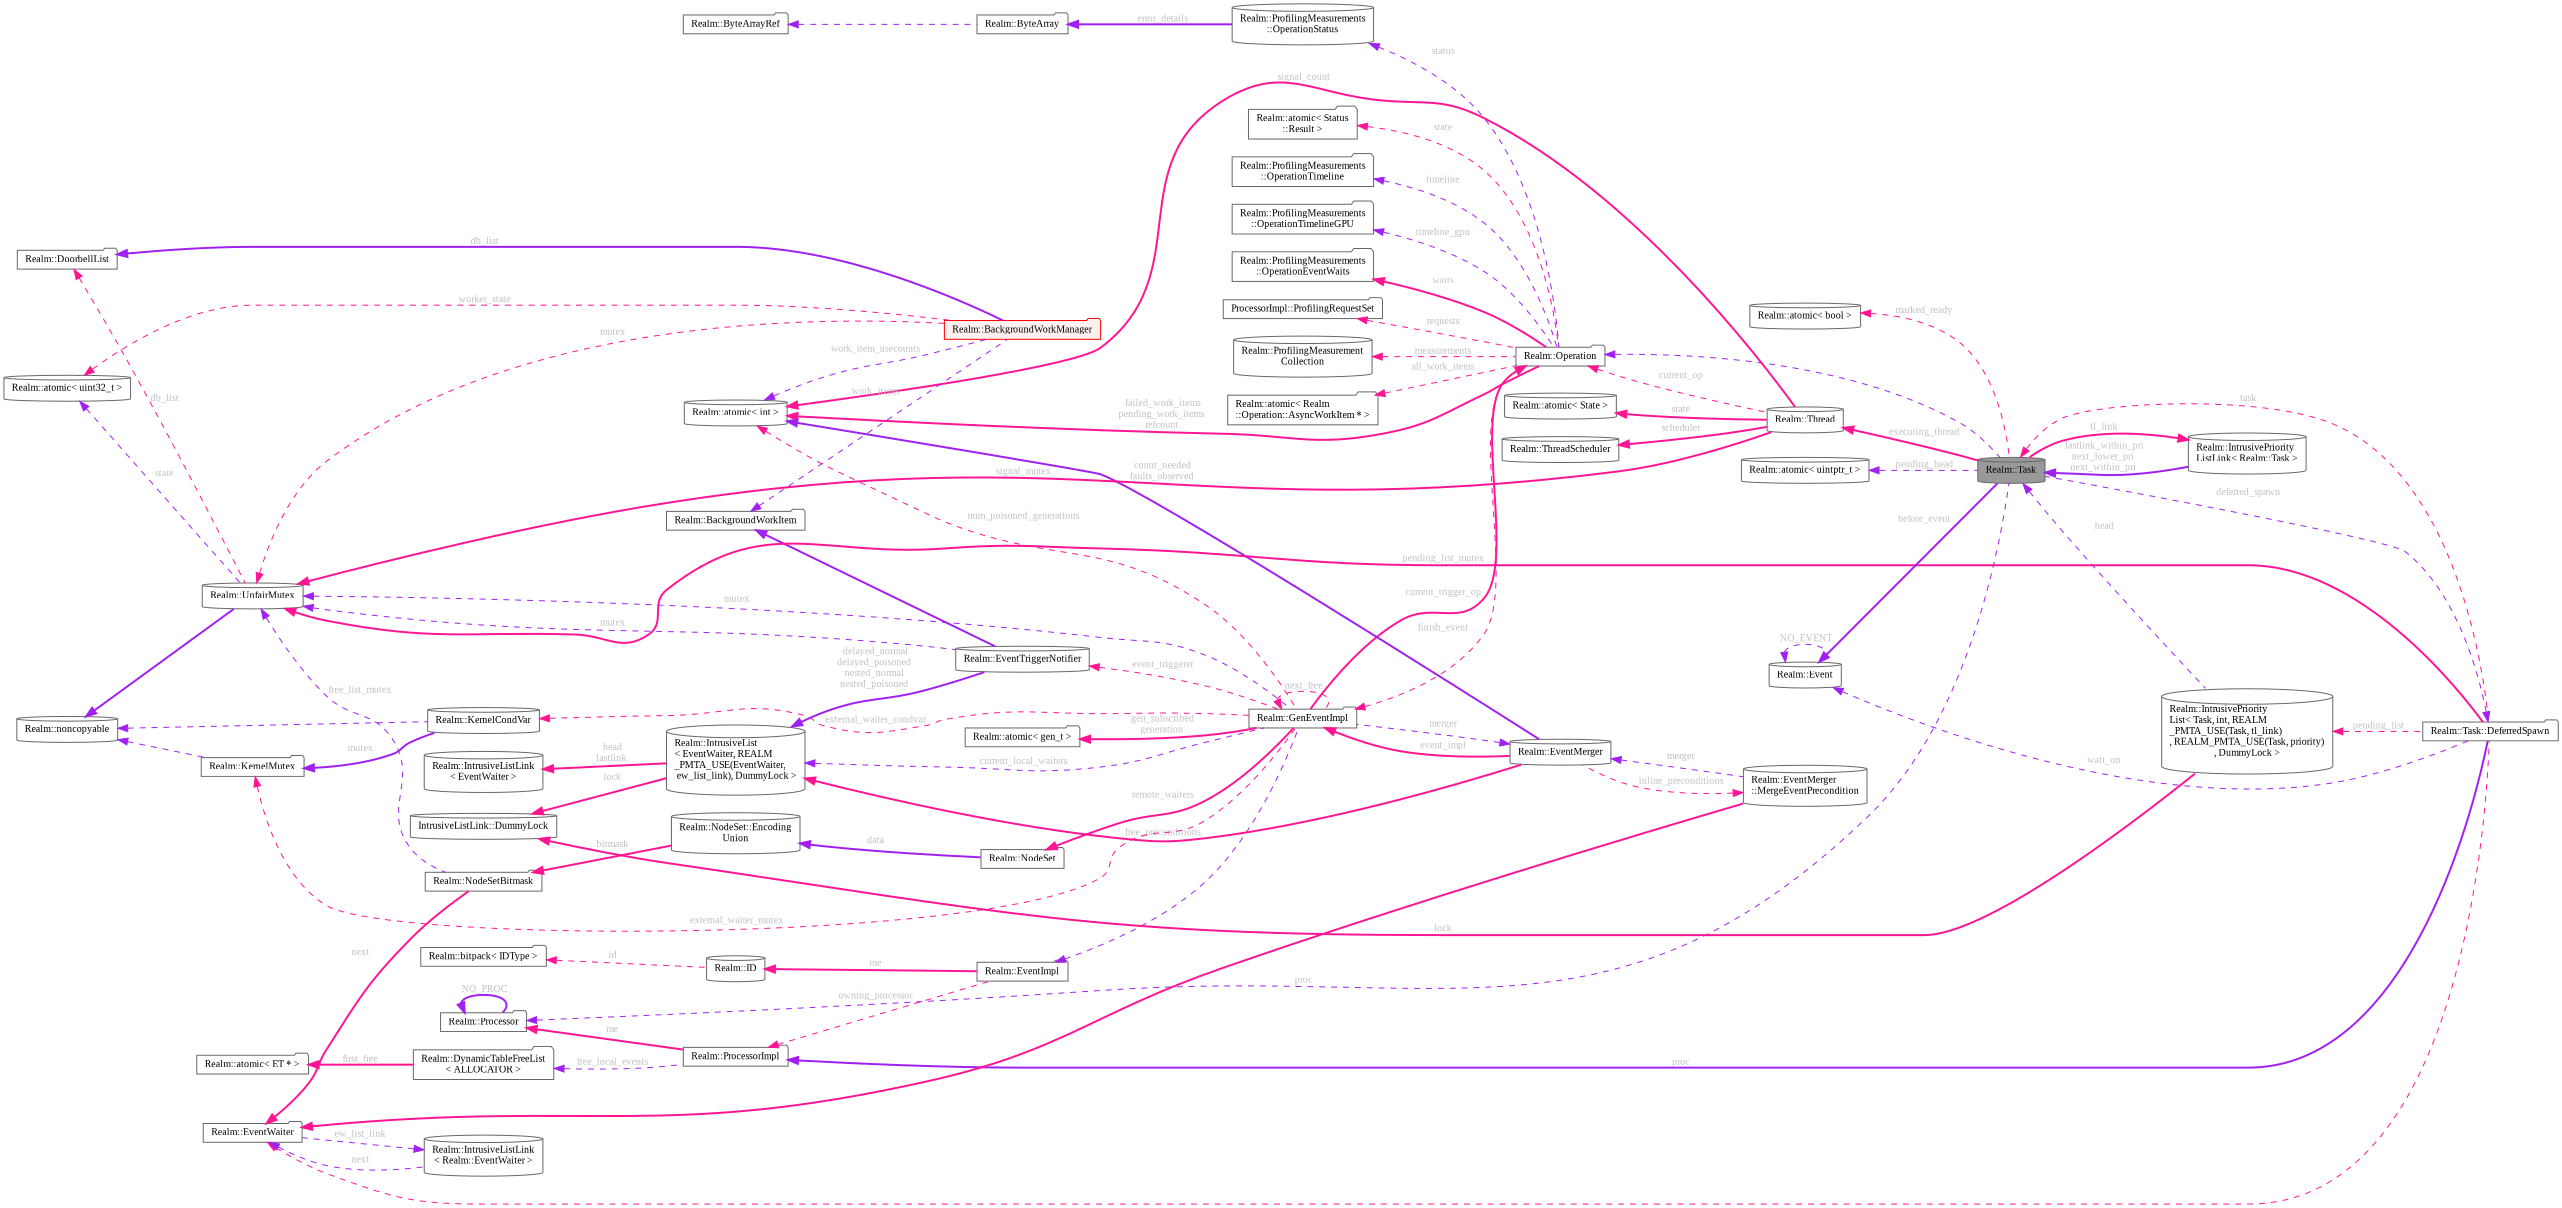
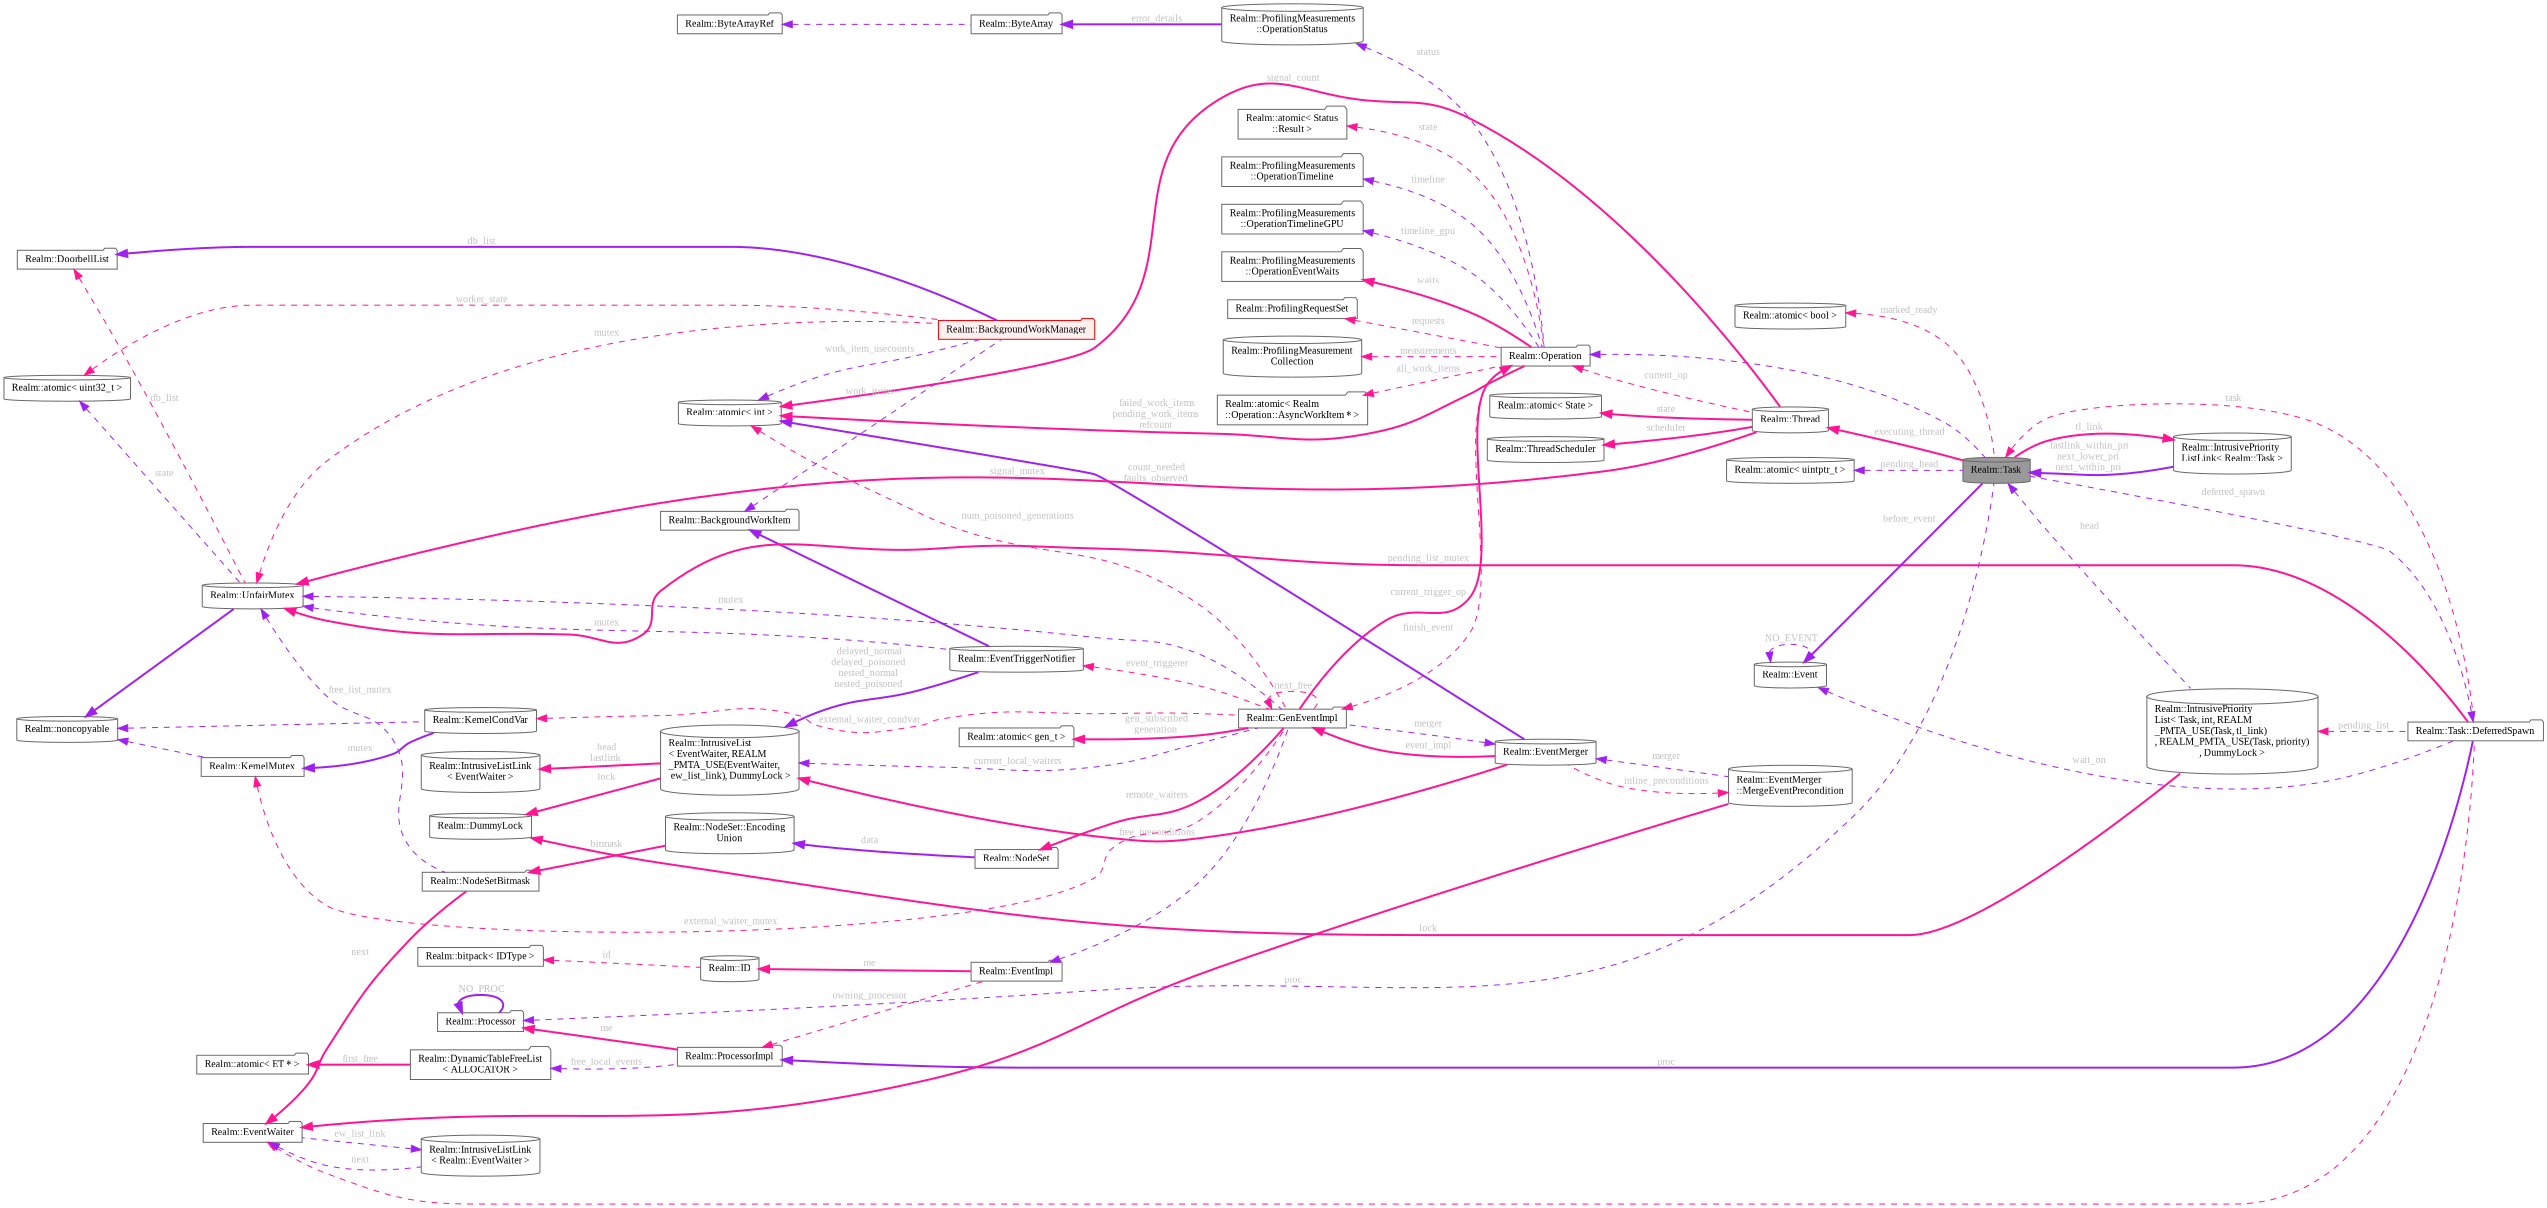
(1303, 309) -> (1292, 309)
(484, 826) -> (481, 826)
